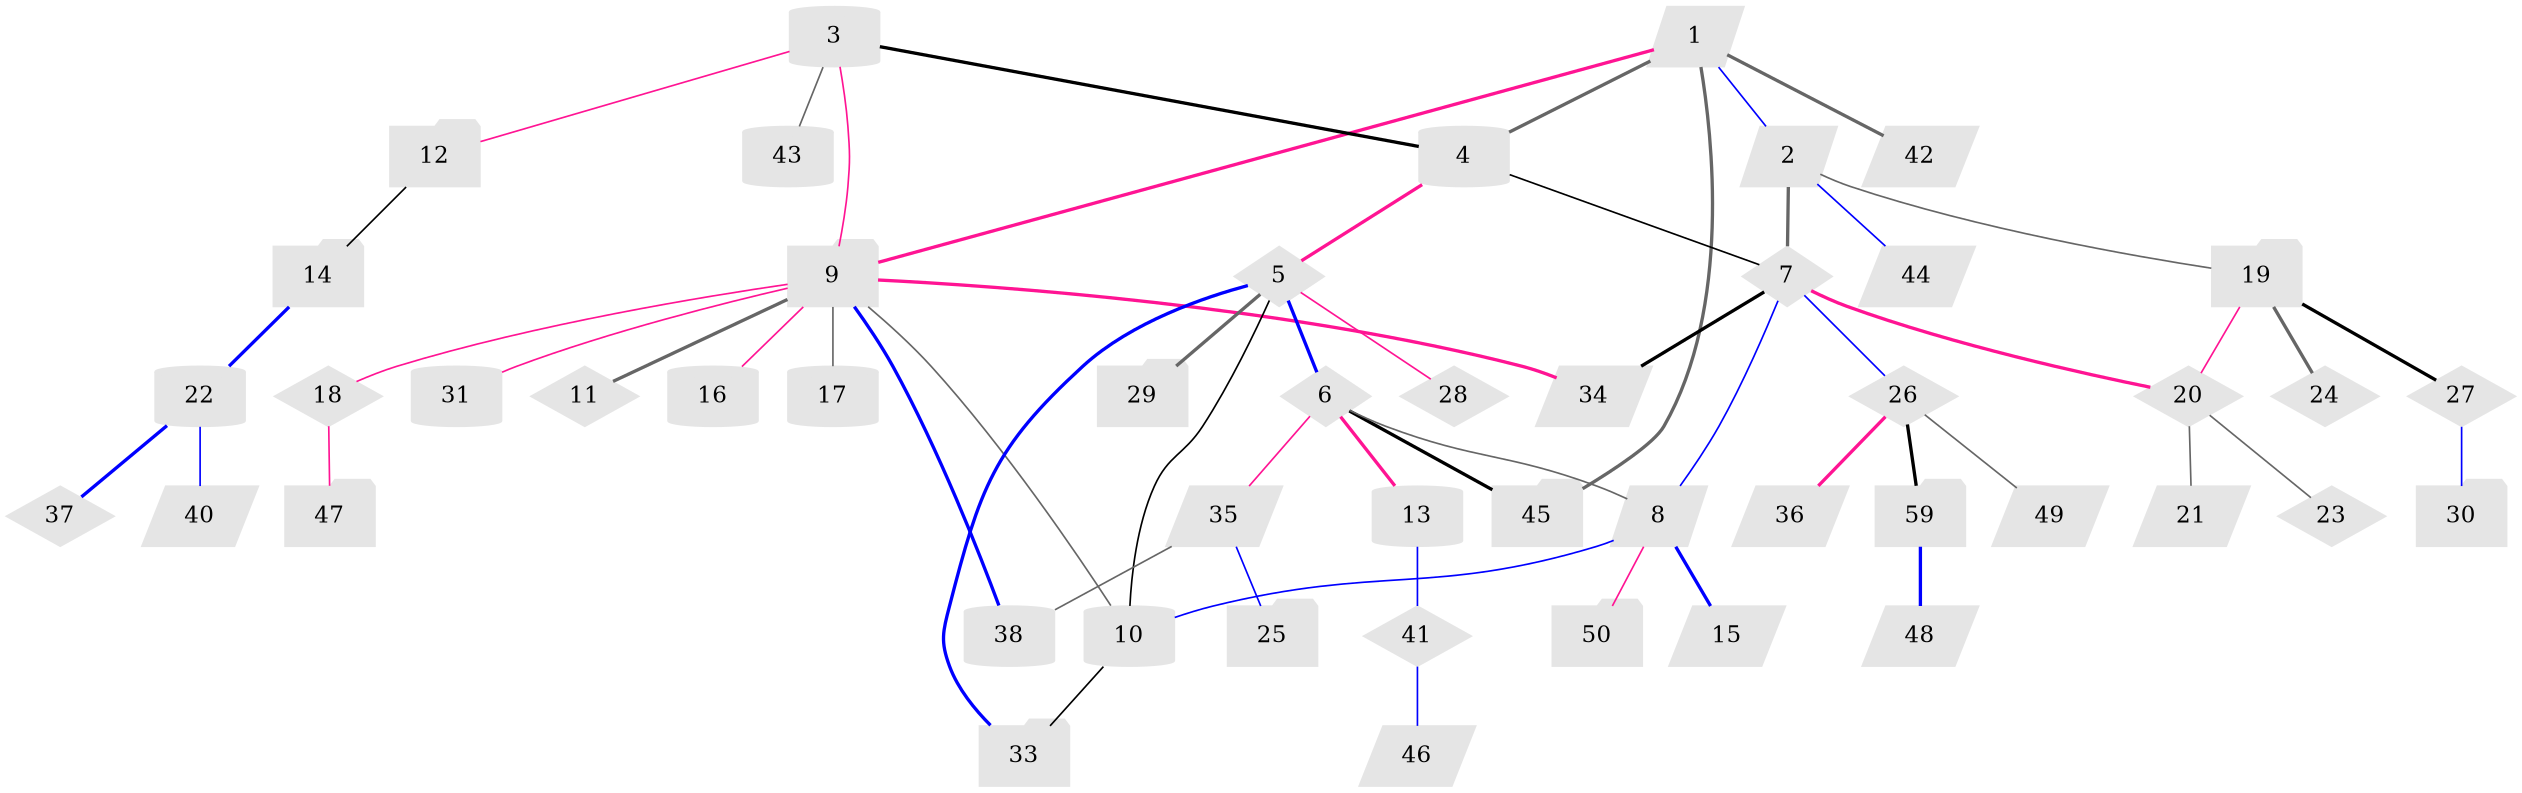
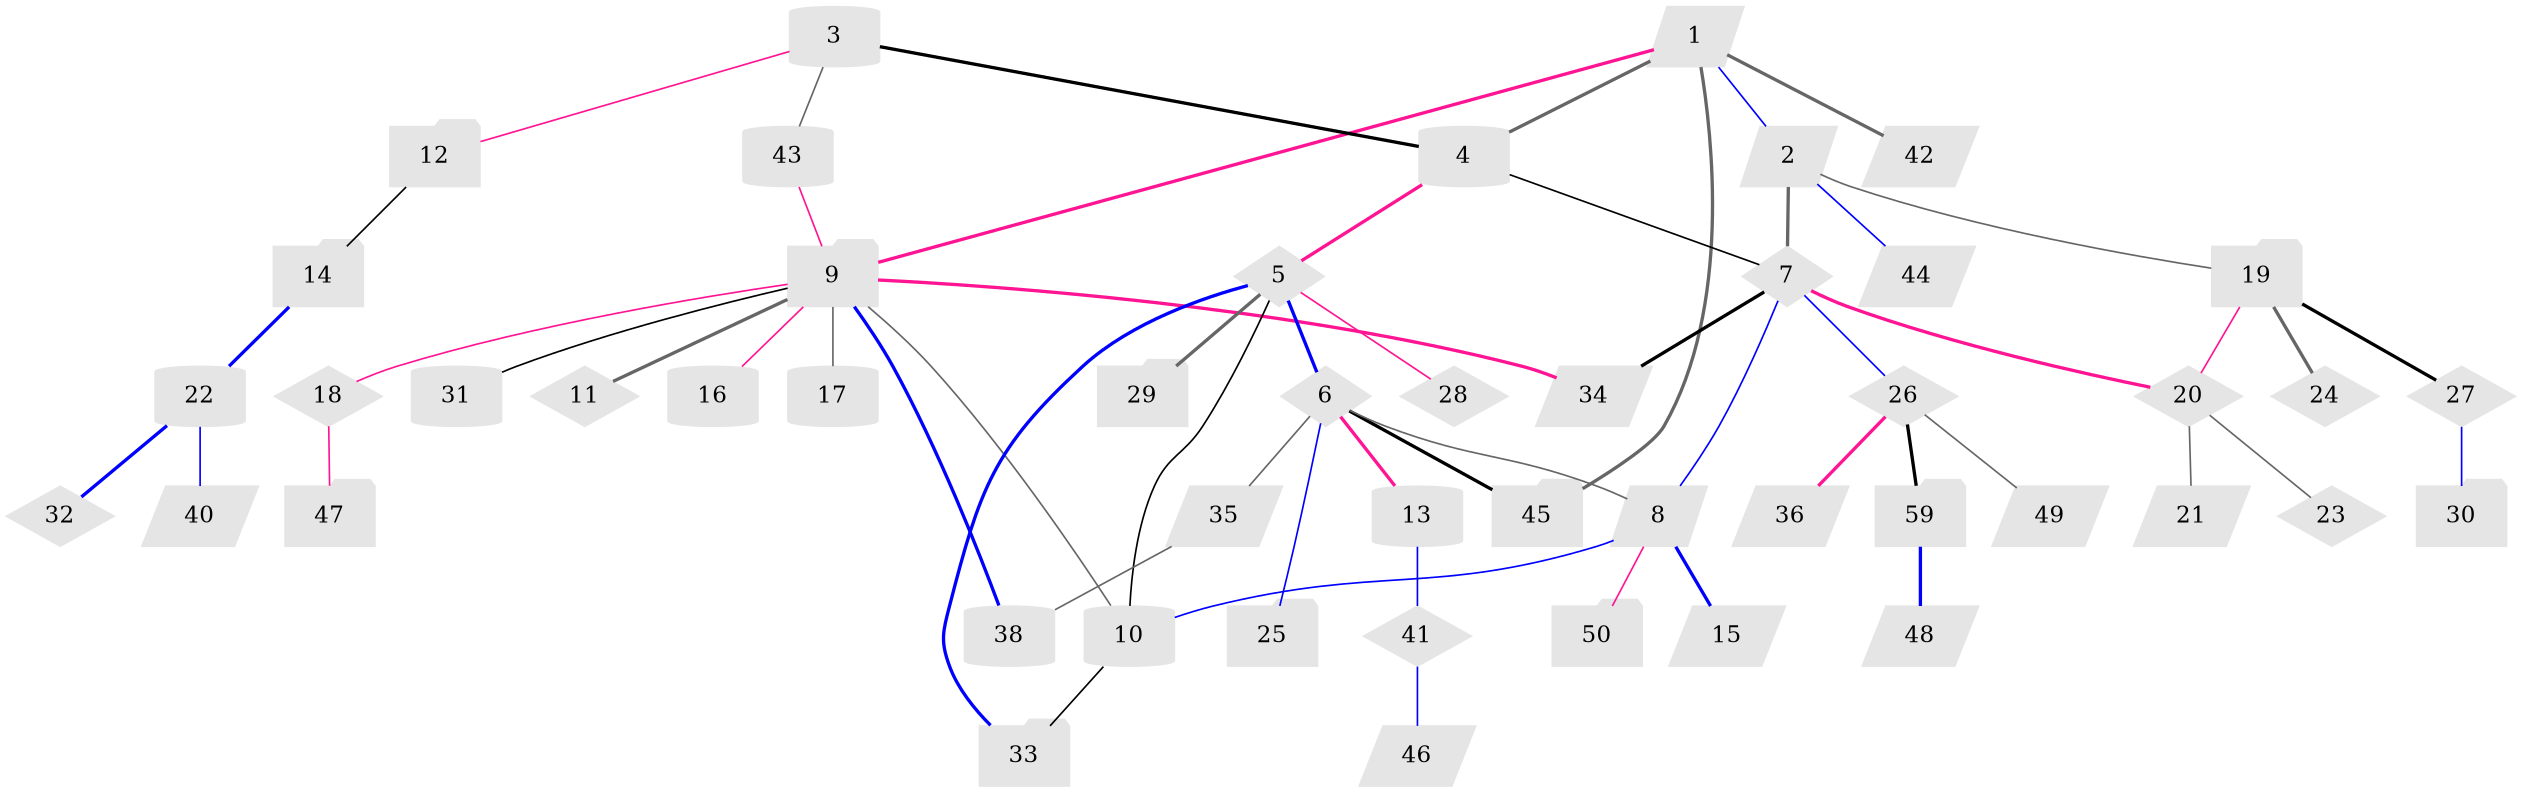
(849, 157) -> (811, 217)
(643, 325) -> (643, 325)
(1280, 451) -> (1280, 451)
(60, 516) -> (60, 516)
(1248, 576) -> (1301, 515)
